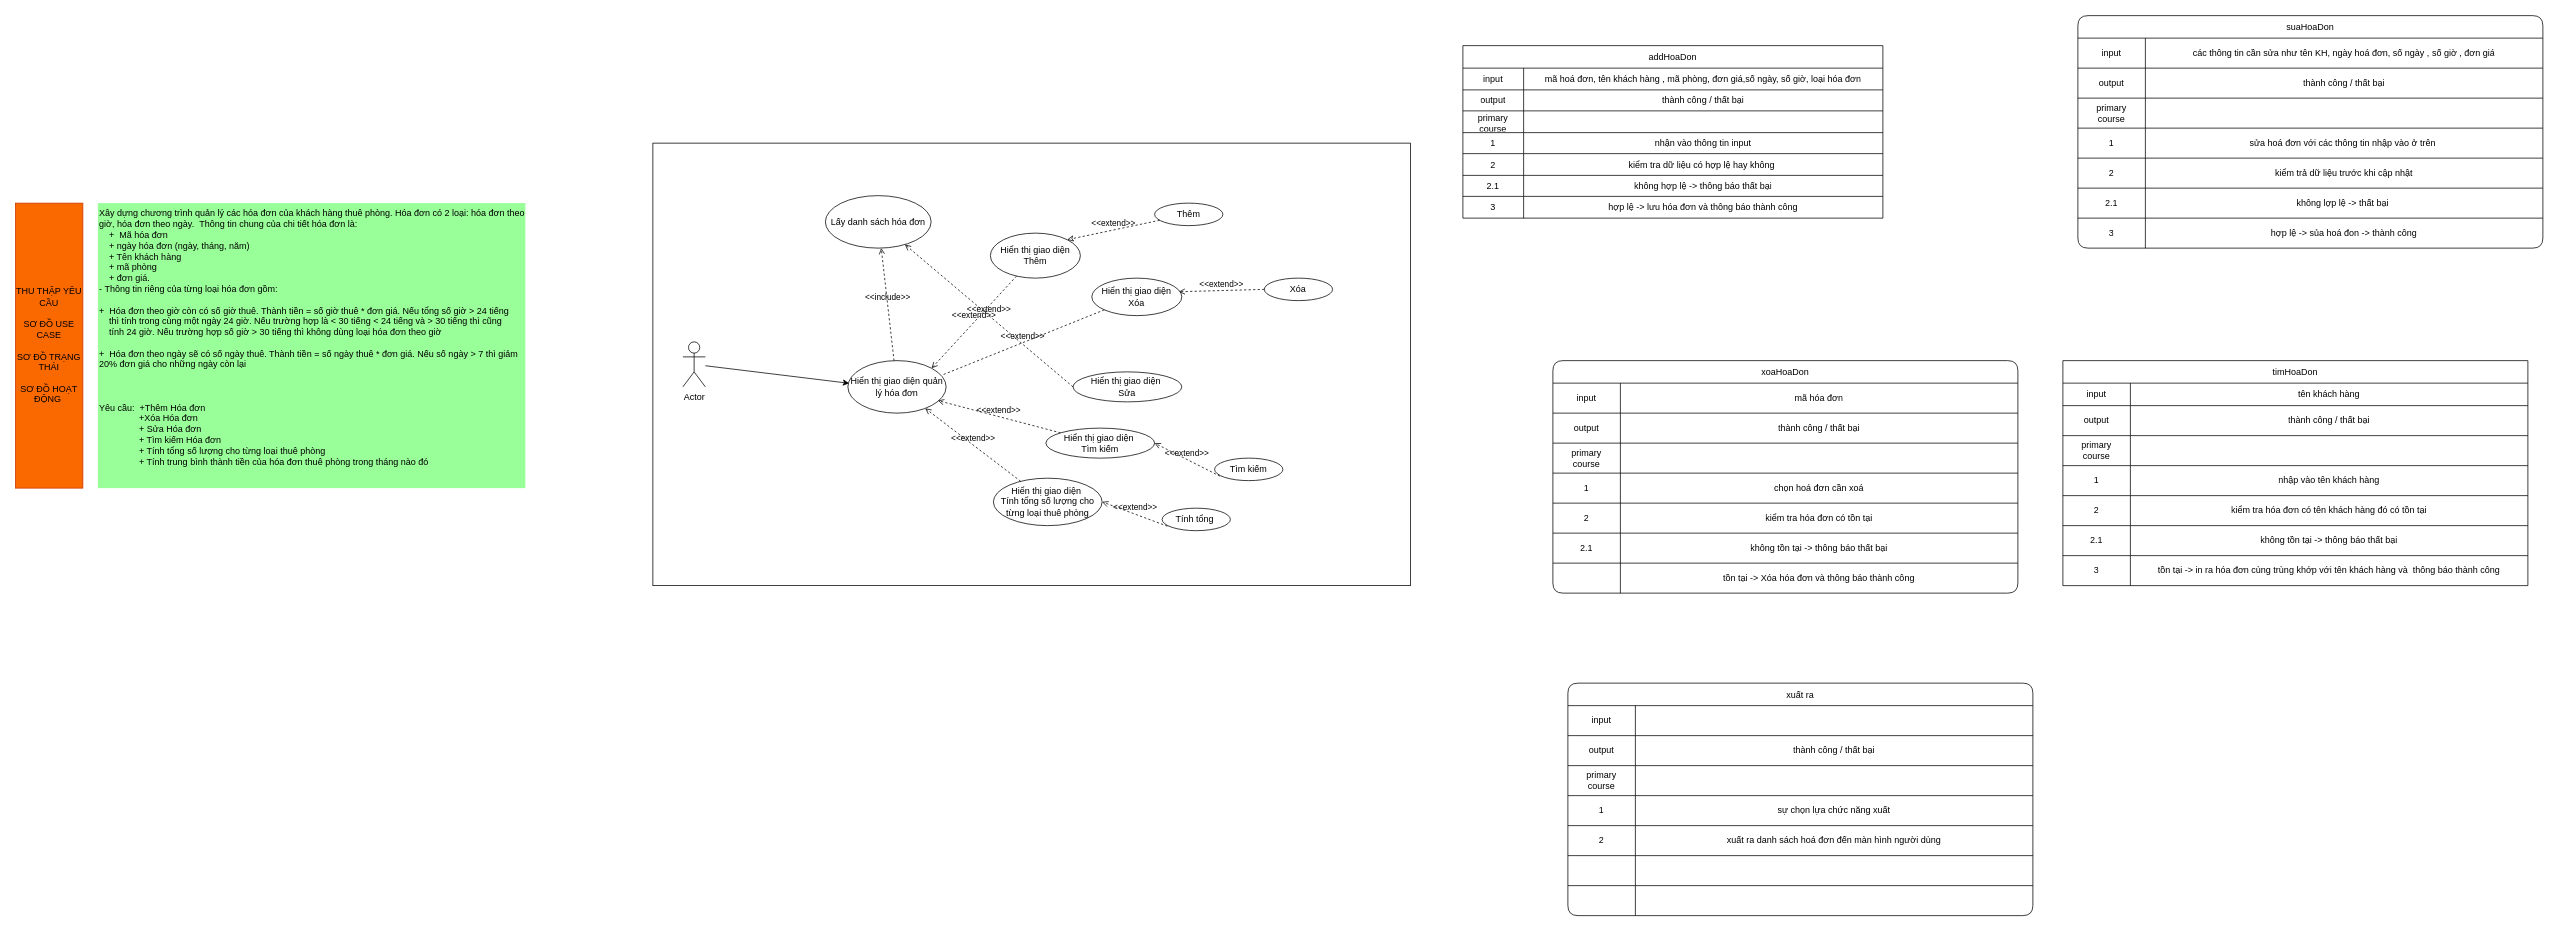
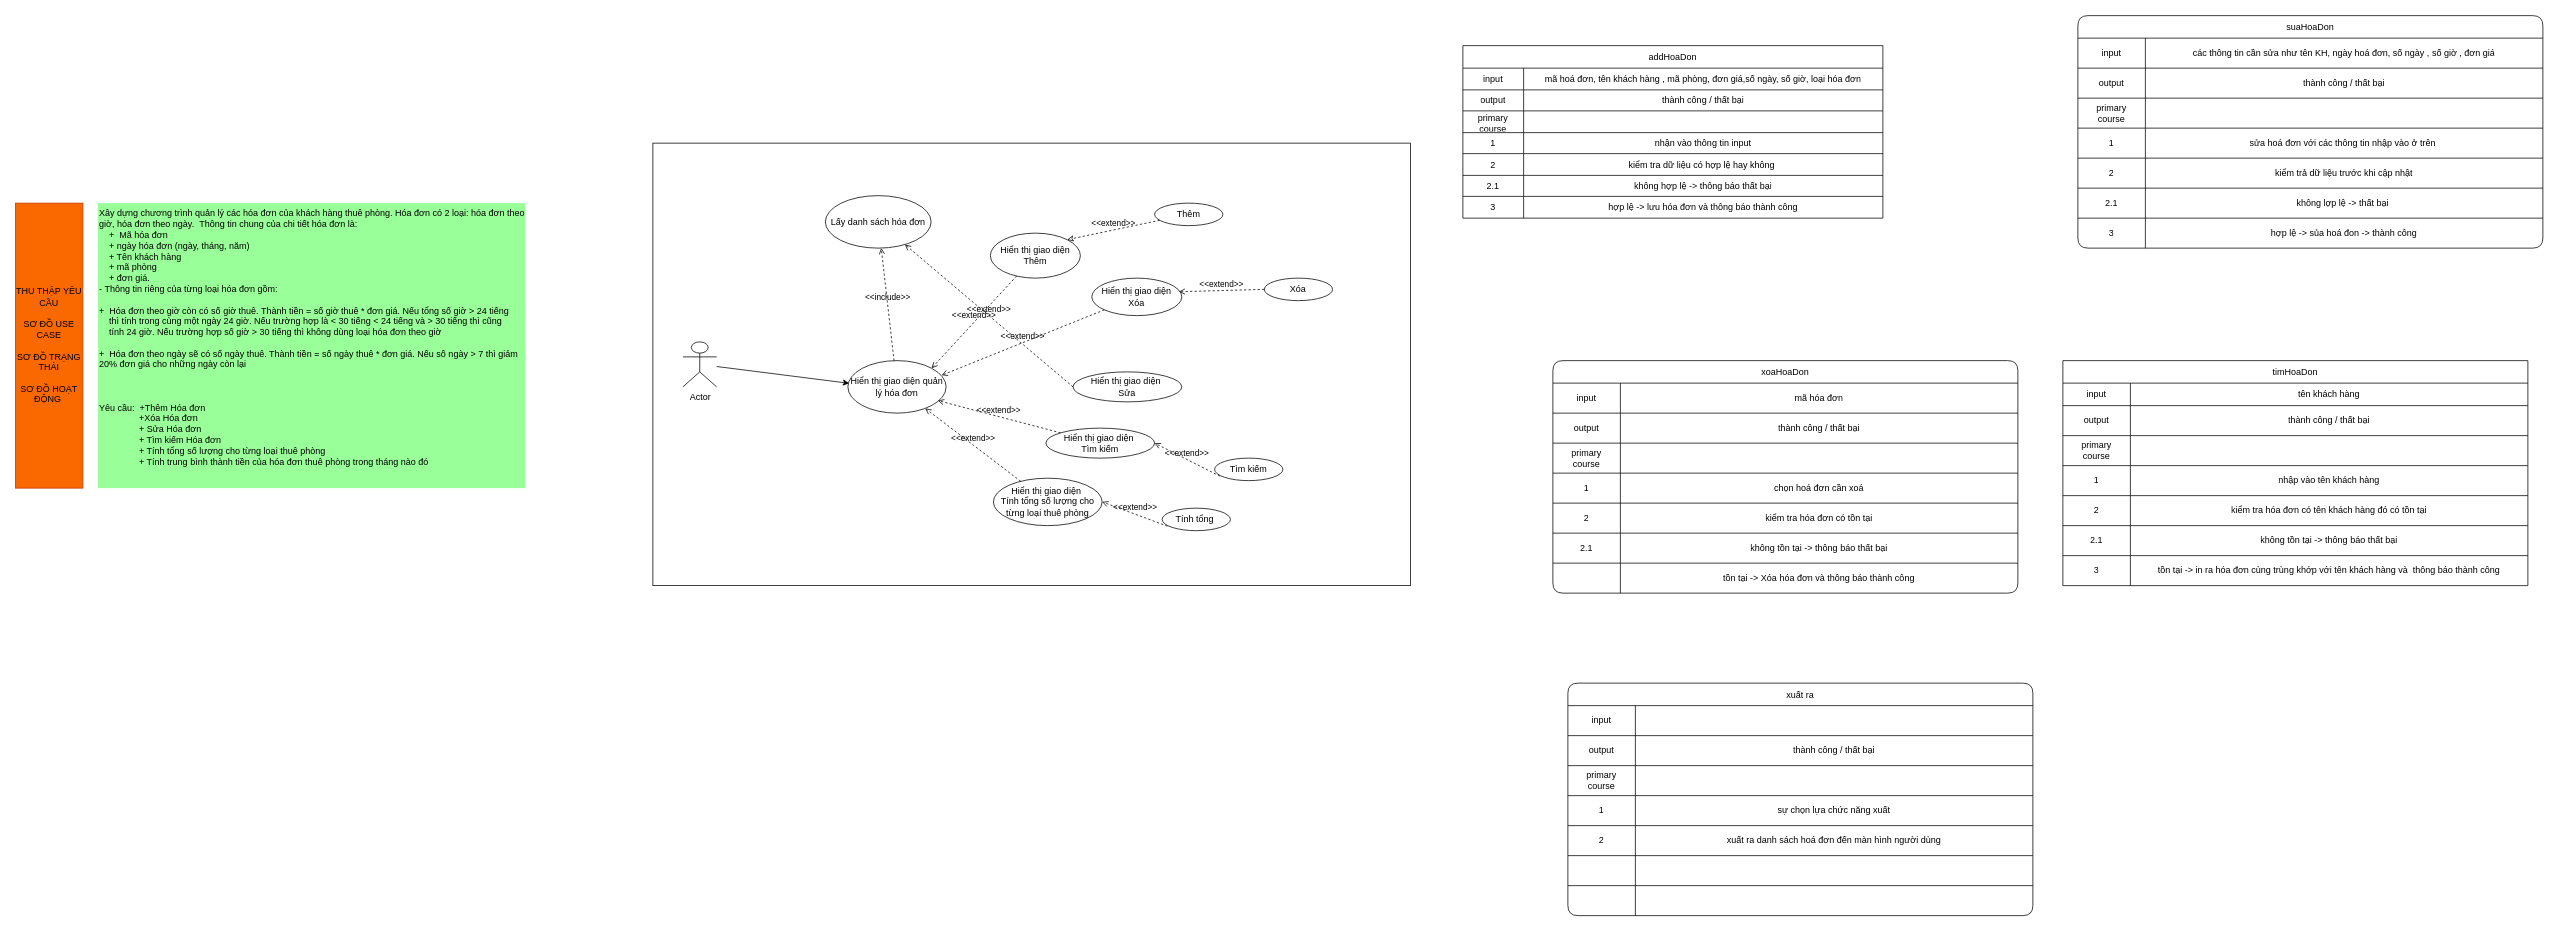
(694, 364) -> (700, 364)
(944, 374) -> (946, 373)
